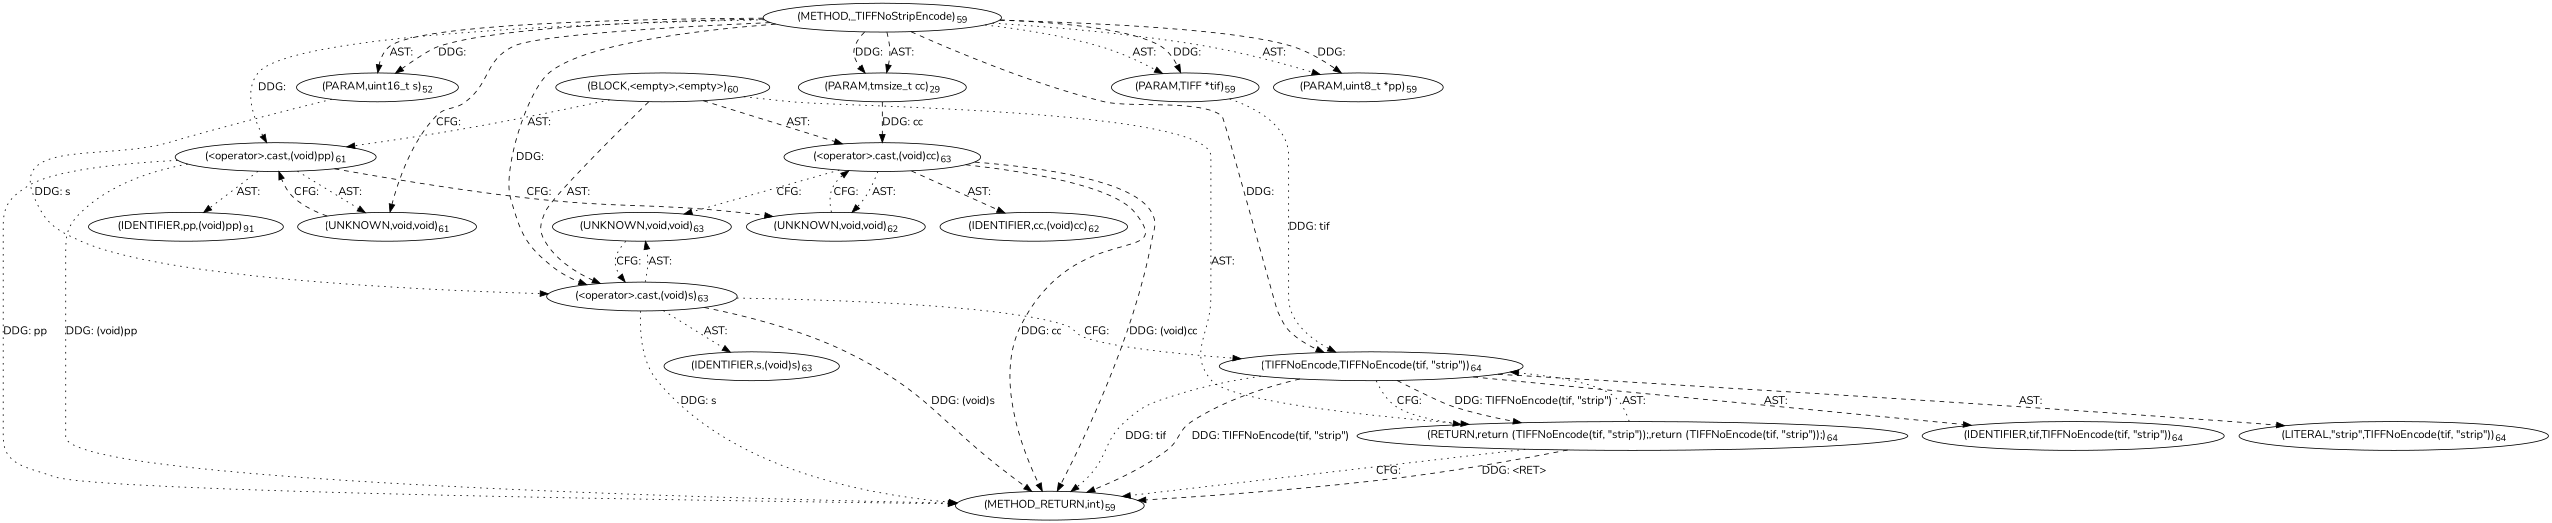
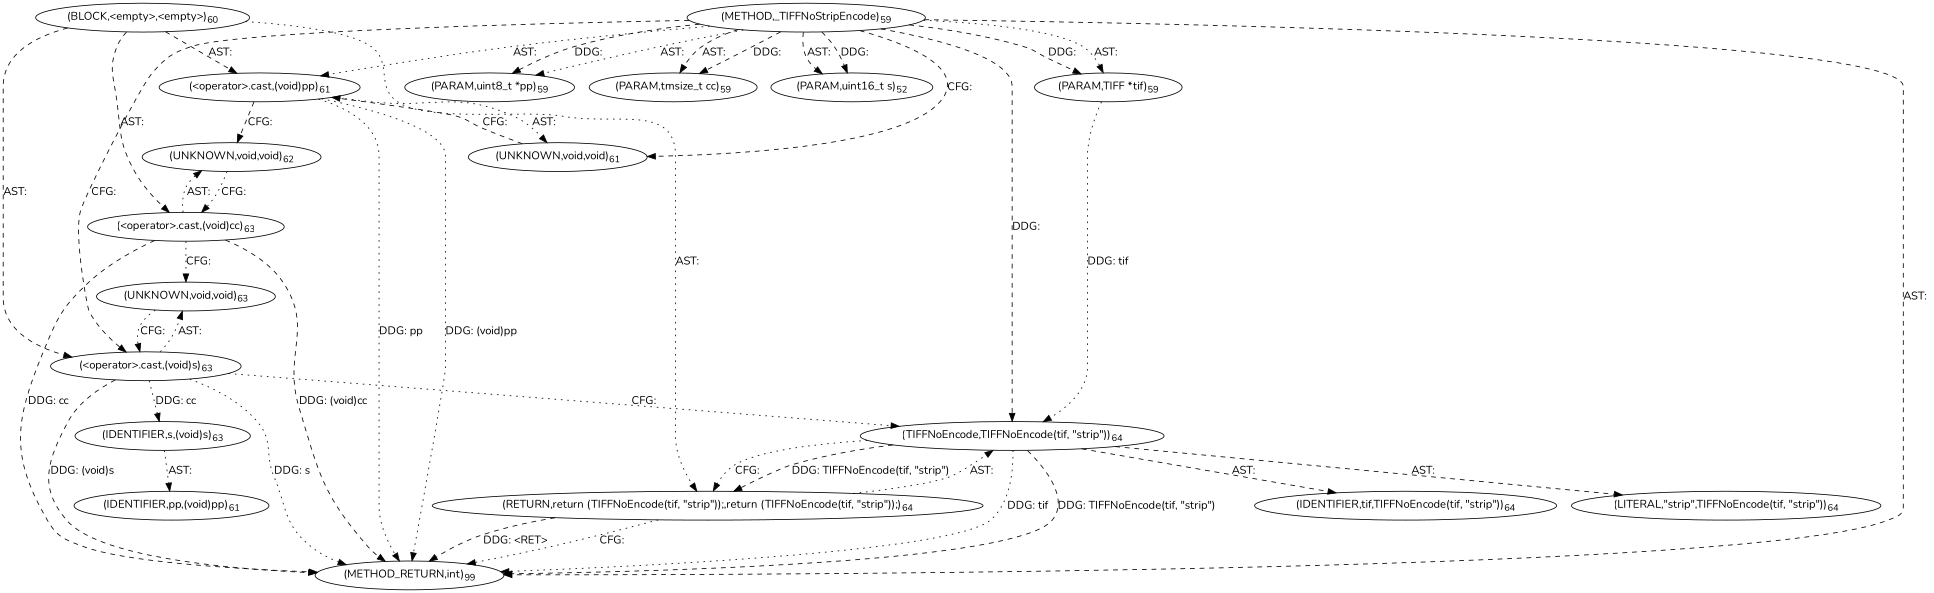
(935, 86) -> (726, 86)
(274, 87) -> (527, 52)
(882, 118) -> none
(483, 125) -> (198, 50)
(532, 157) -> (105, 192)
(234, 190) -> (167, 467)
(249, 226) -> (234, 504)
(1034, 227) -> none
(110, 251) -> none
(717, 331) -> (176, 401)
(1110, 504) -> (470, 574)
none -> (1903, 504)
